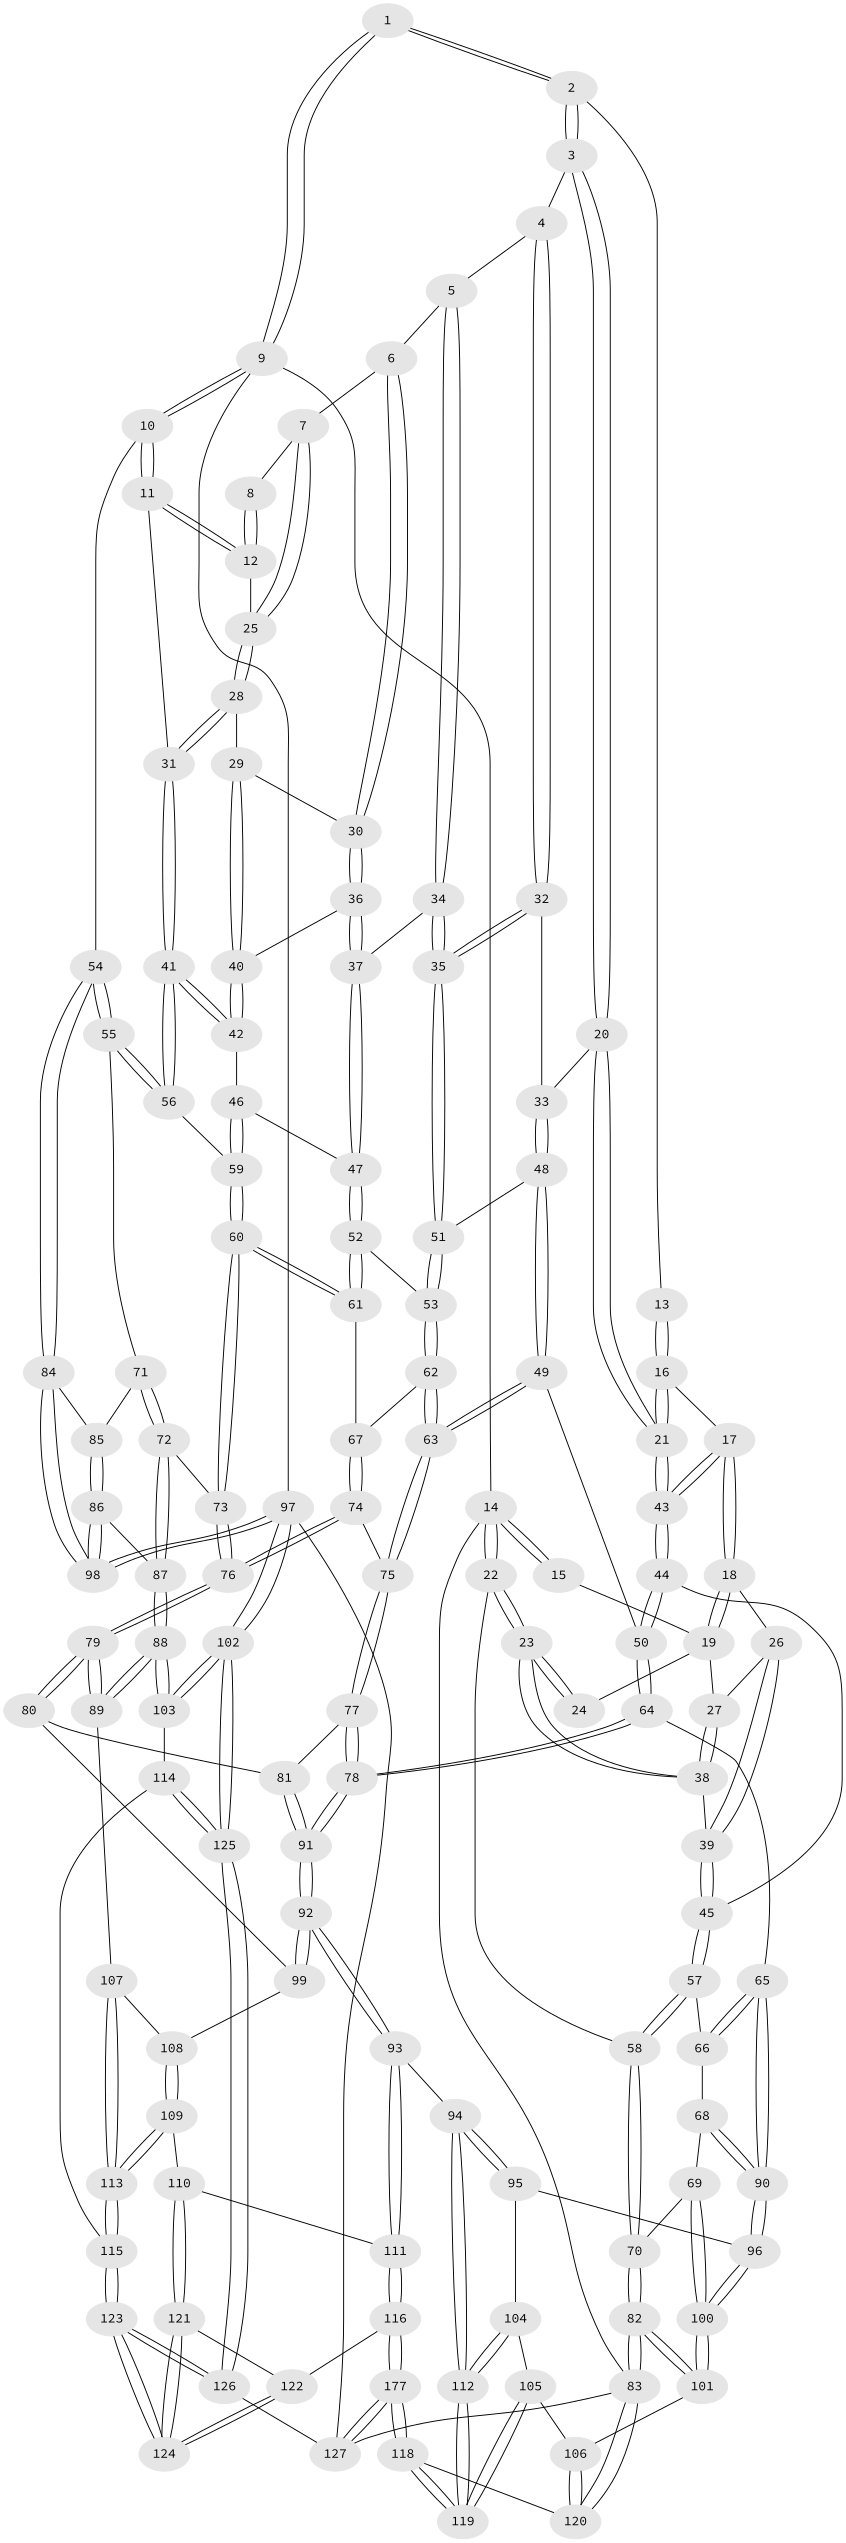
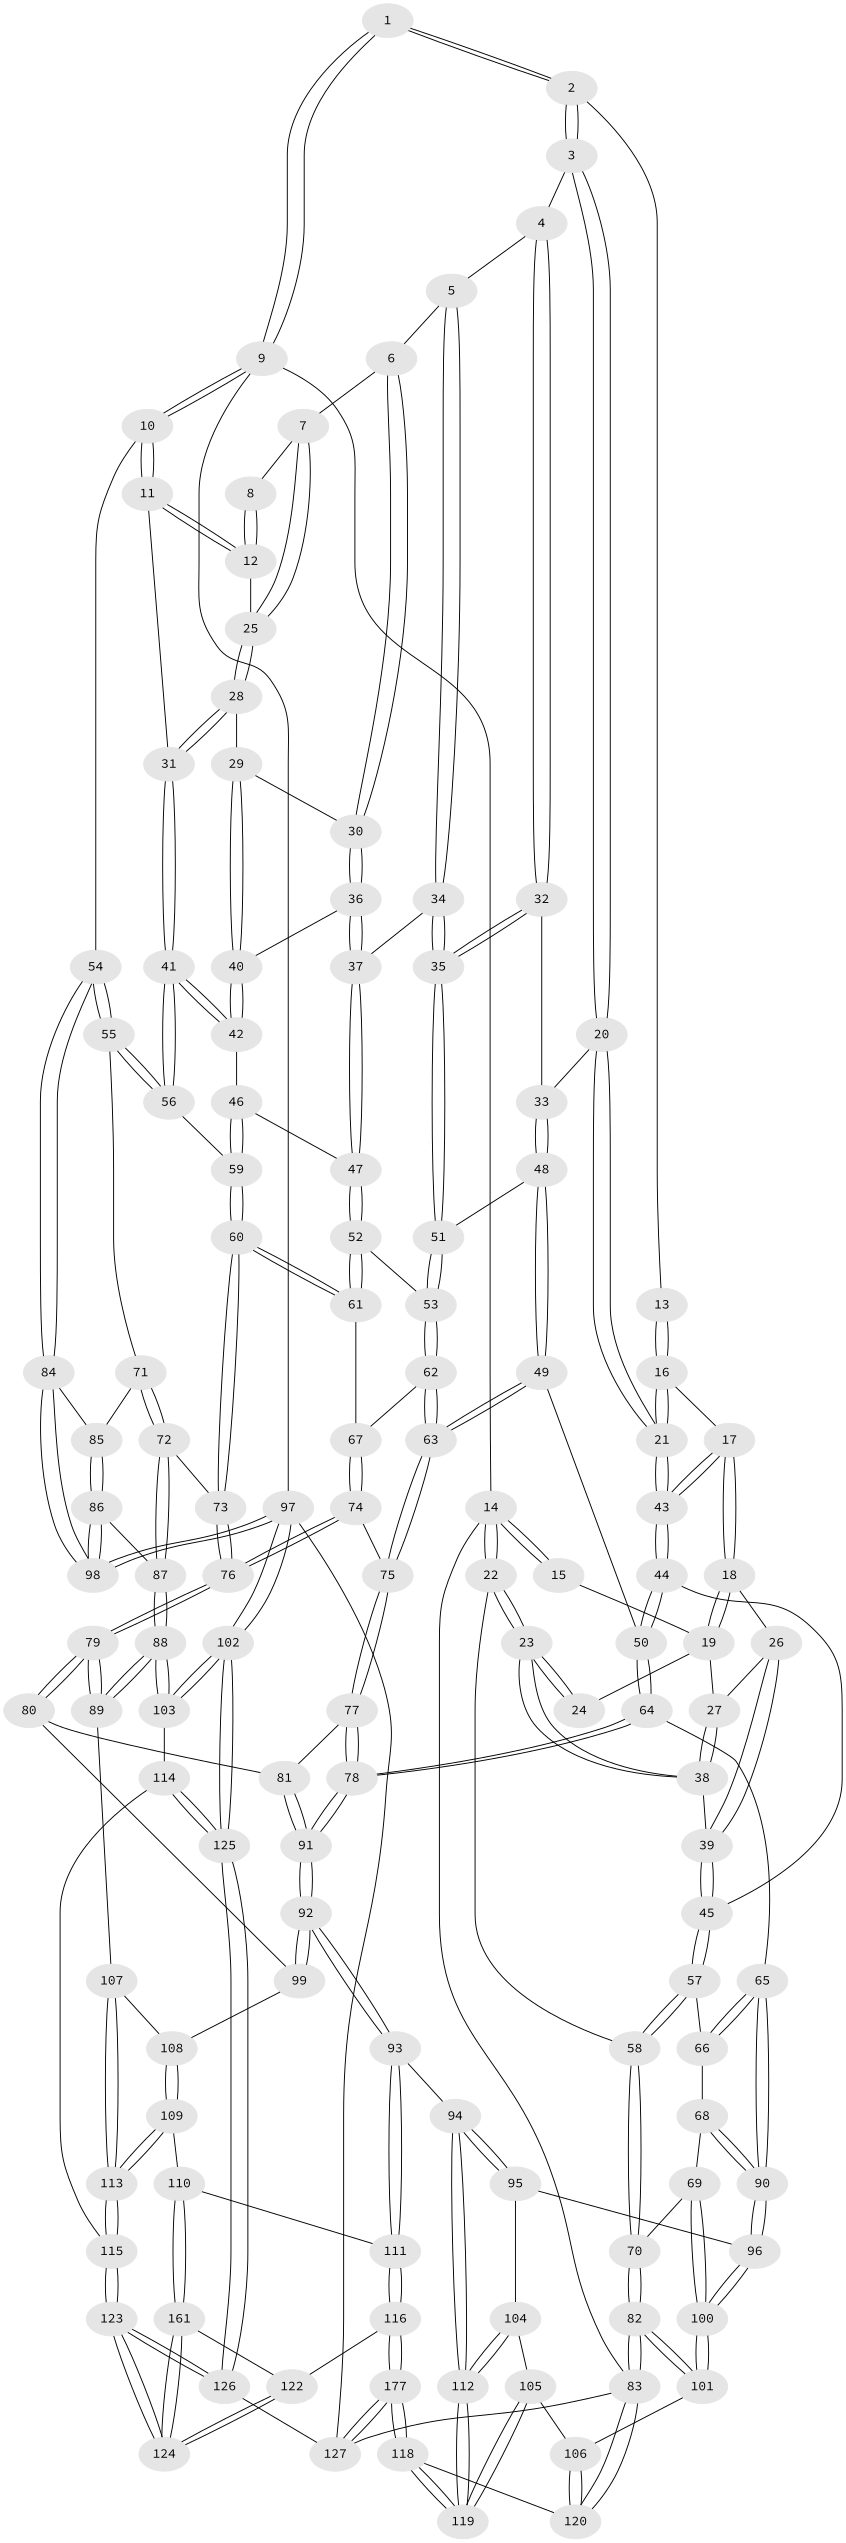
(179, 2319) -> (179, 2319)
